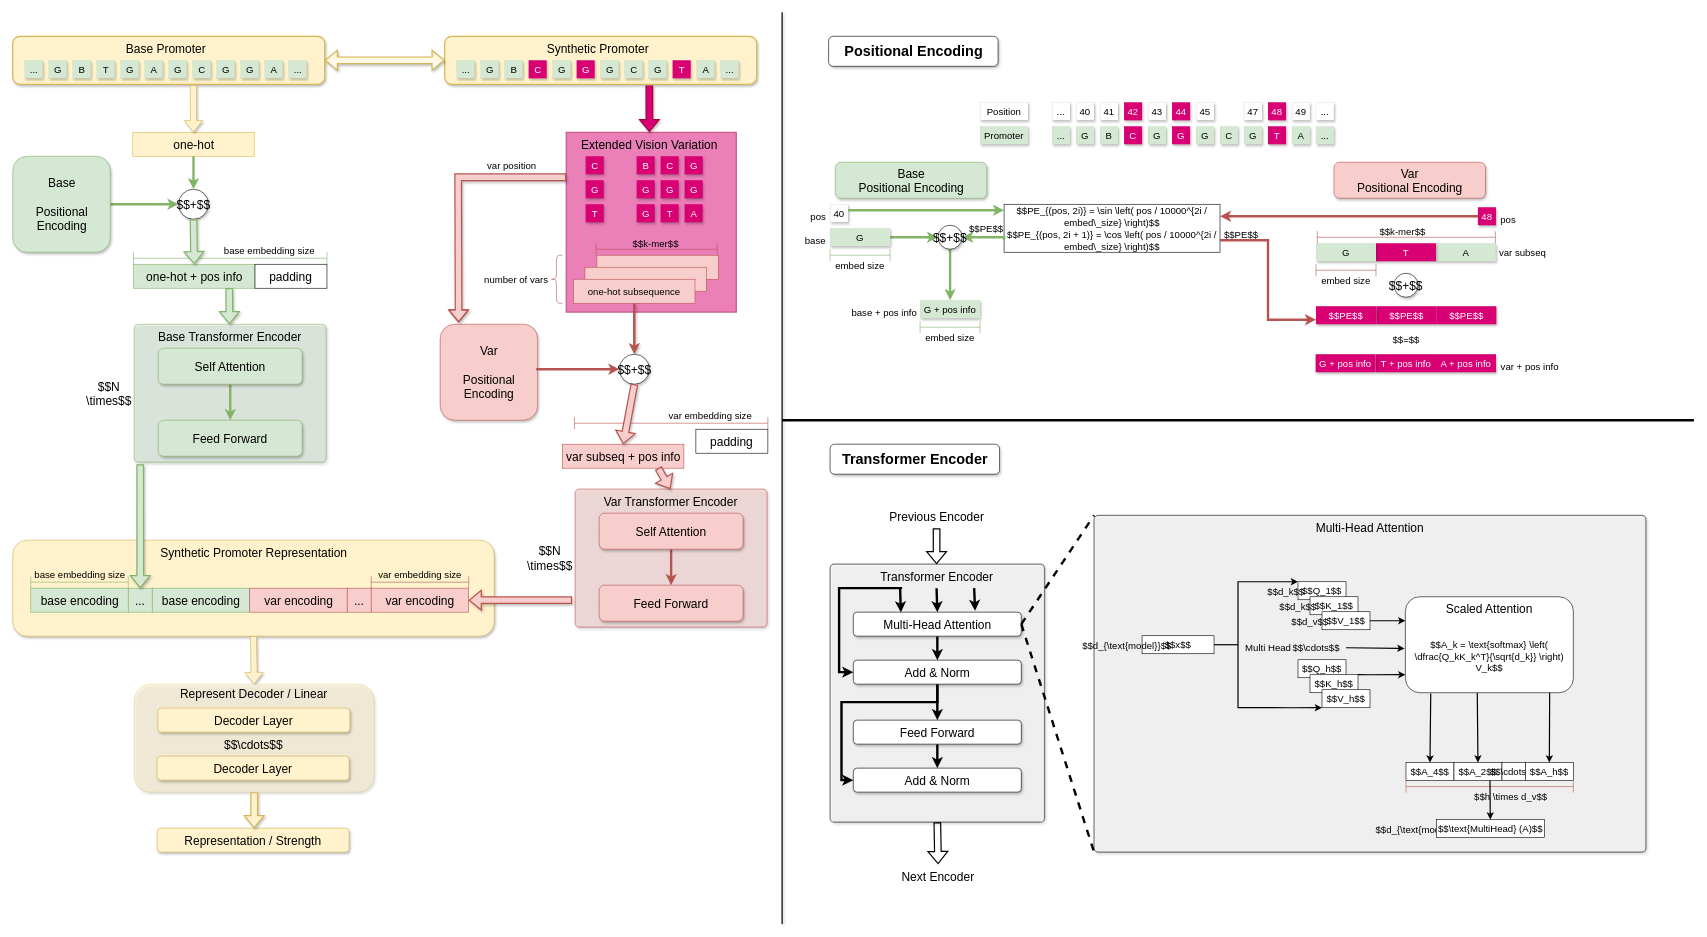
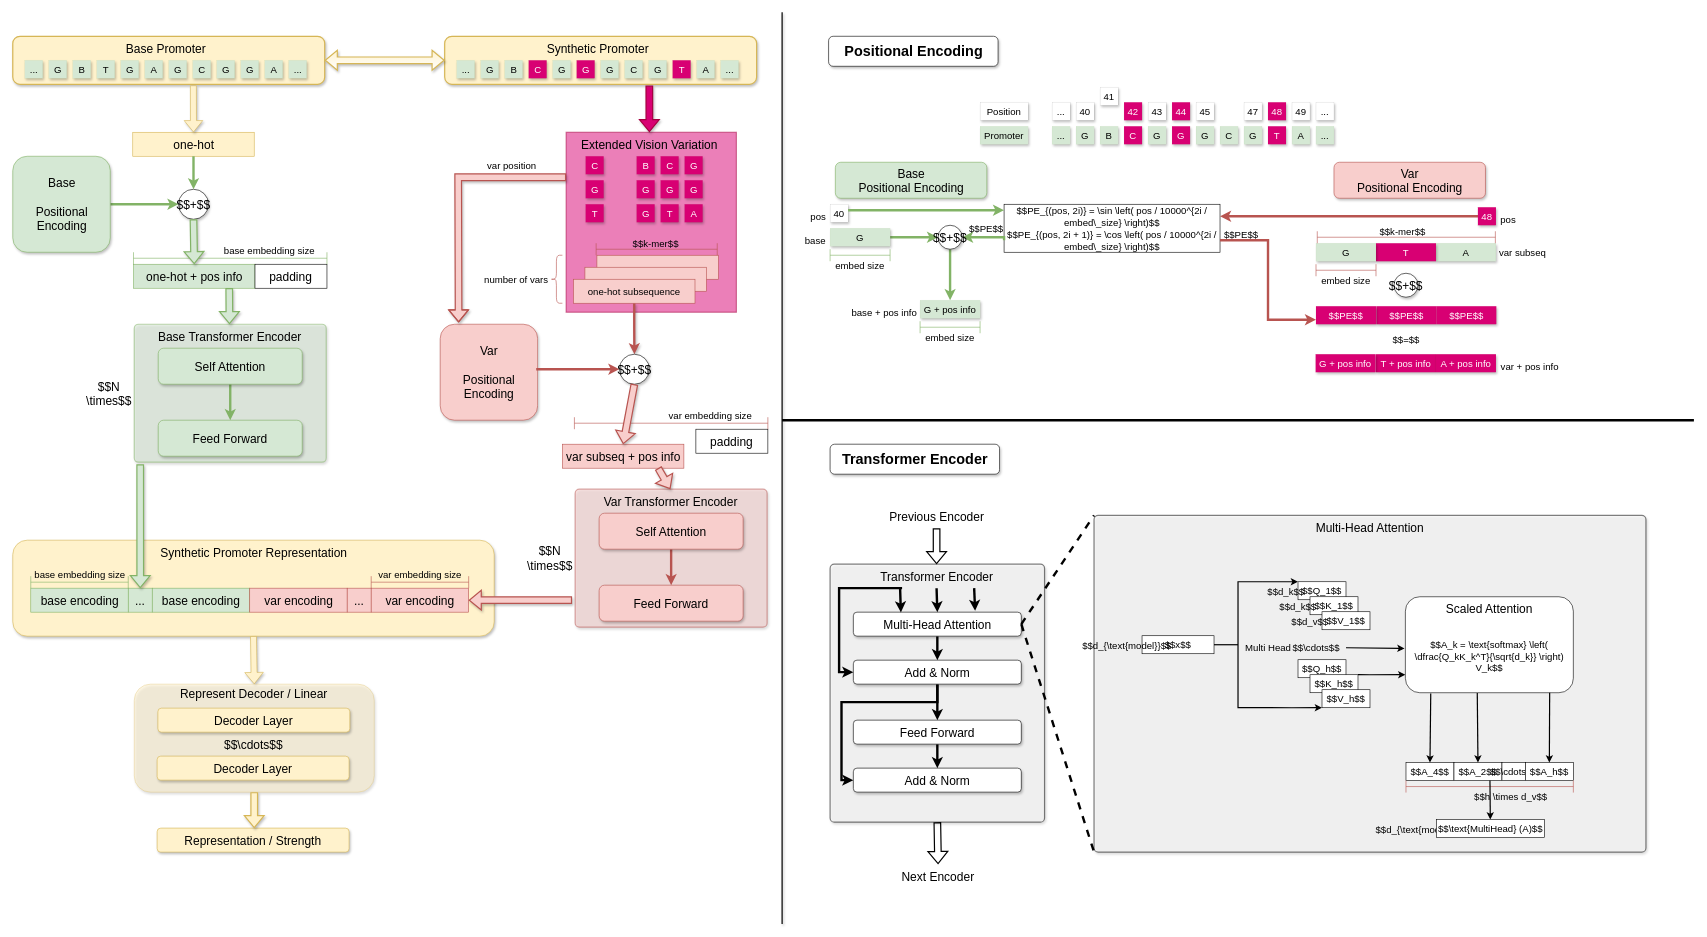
(1109, 111) -> (1109, 96)
(1385, 621) -> none
